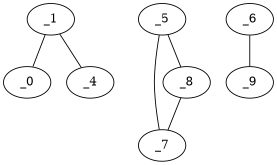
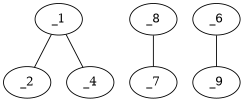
(162, 19) -> none
(27, 82) -> (27, 82)
